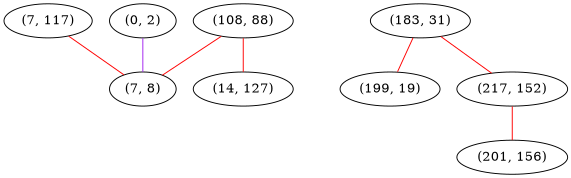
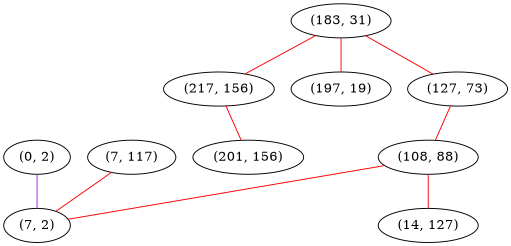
(143, 89) -> (37, 225)
(390, 89) -> (341, 89)
none -> (458, 89)
(512, 89) -> (219, 89)
